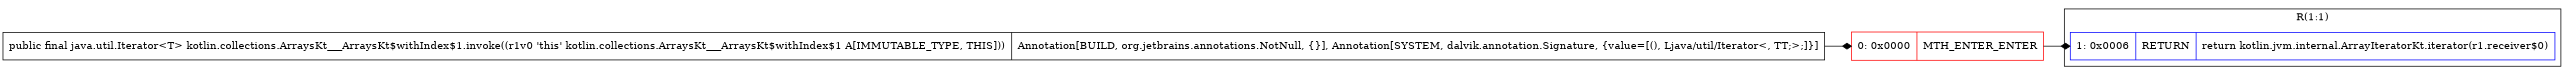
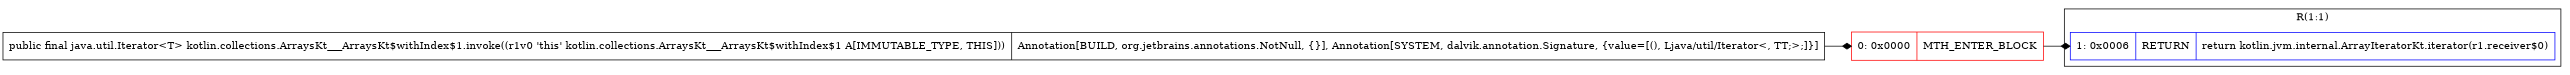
(1980, 46) -> (1980, 46)
